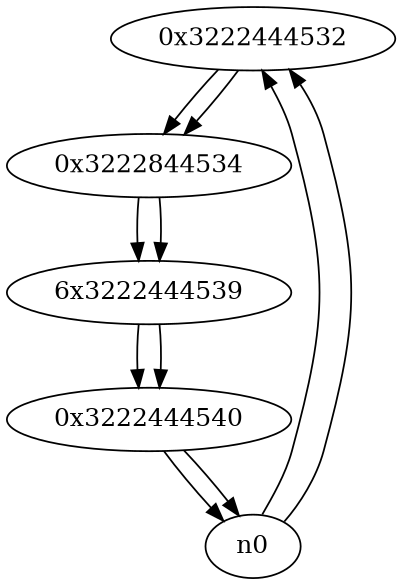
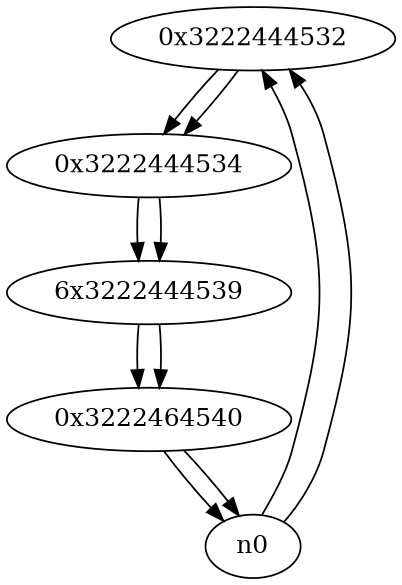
(149, 166) -> (149, 166)
(149, 419) -> (149, 419)
